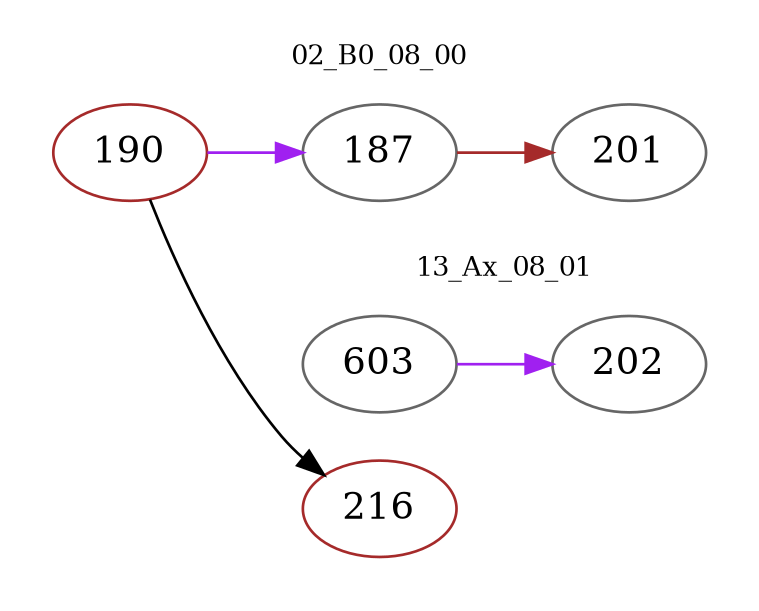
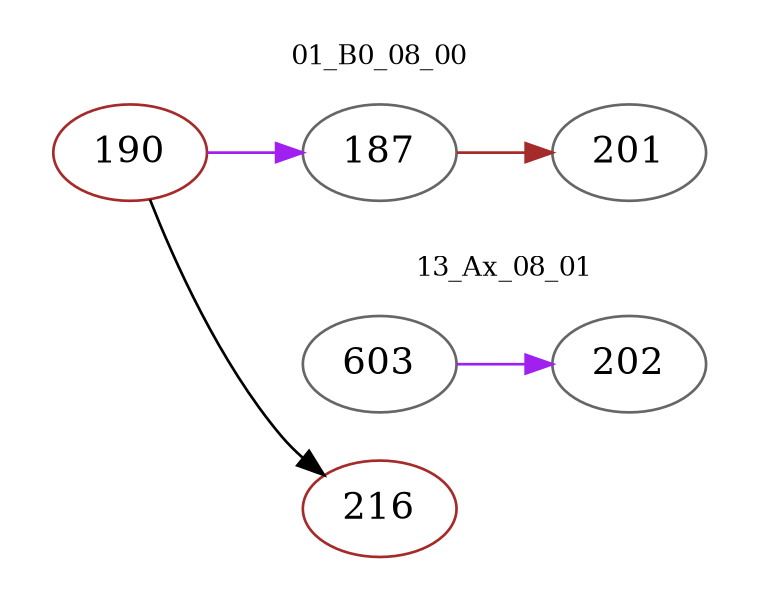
(380, 58) -> (380, 58)
